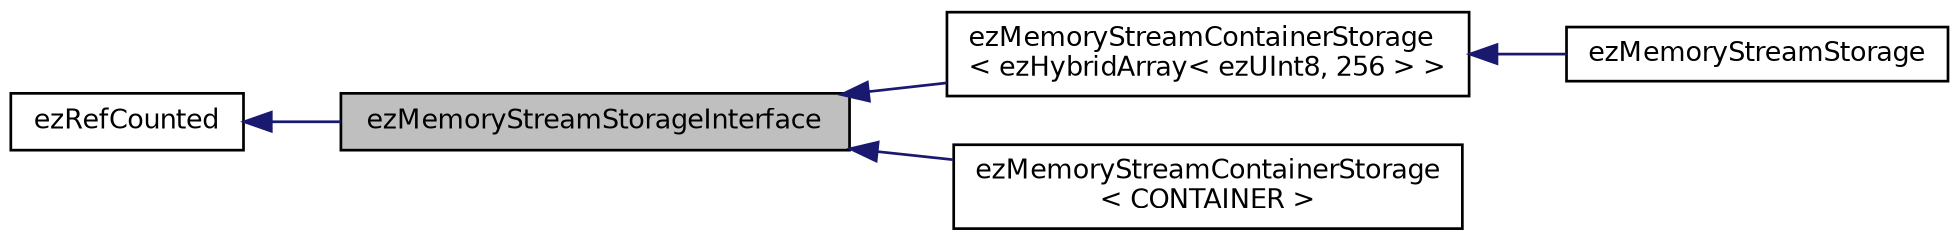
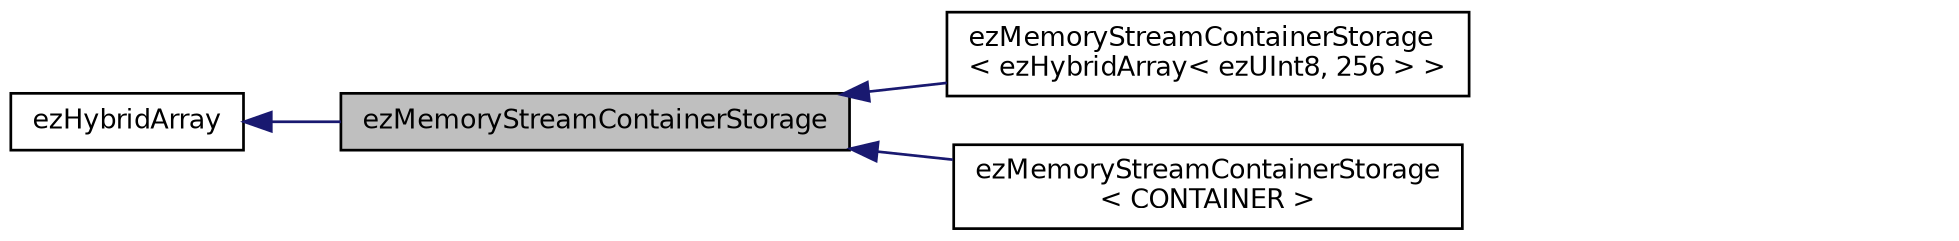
(1757, 54) -> none
(127, 122) -> (127, 122)
(595, 122) -> (595, 122)
